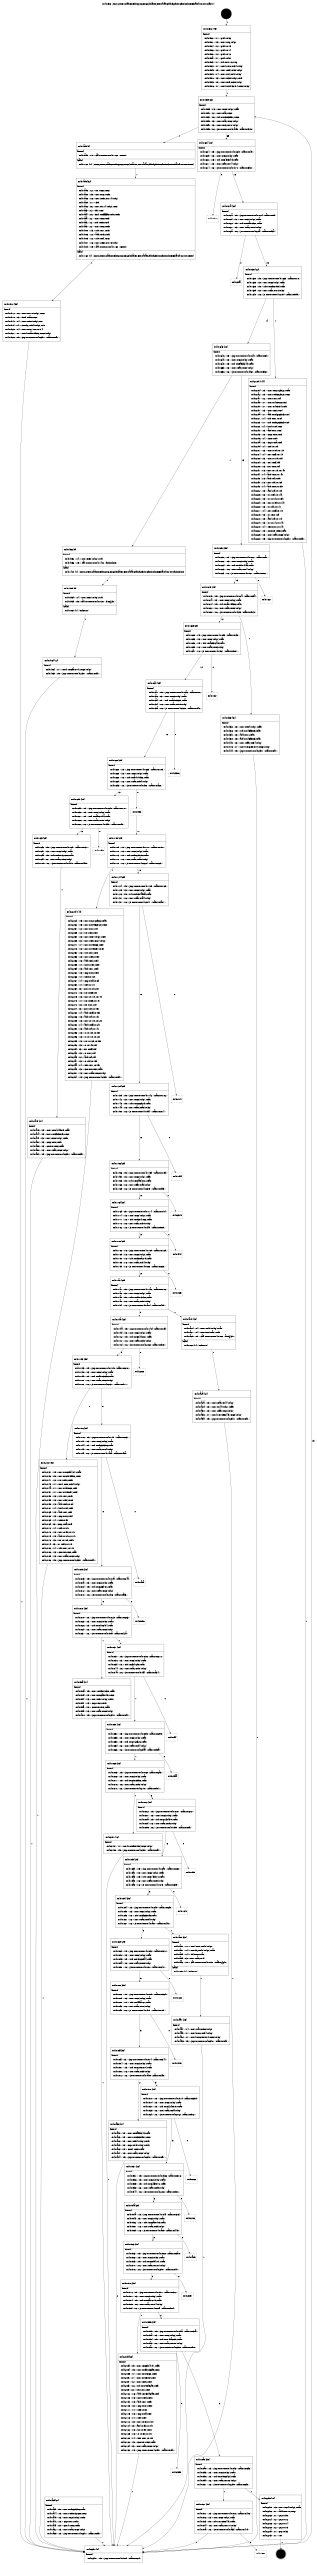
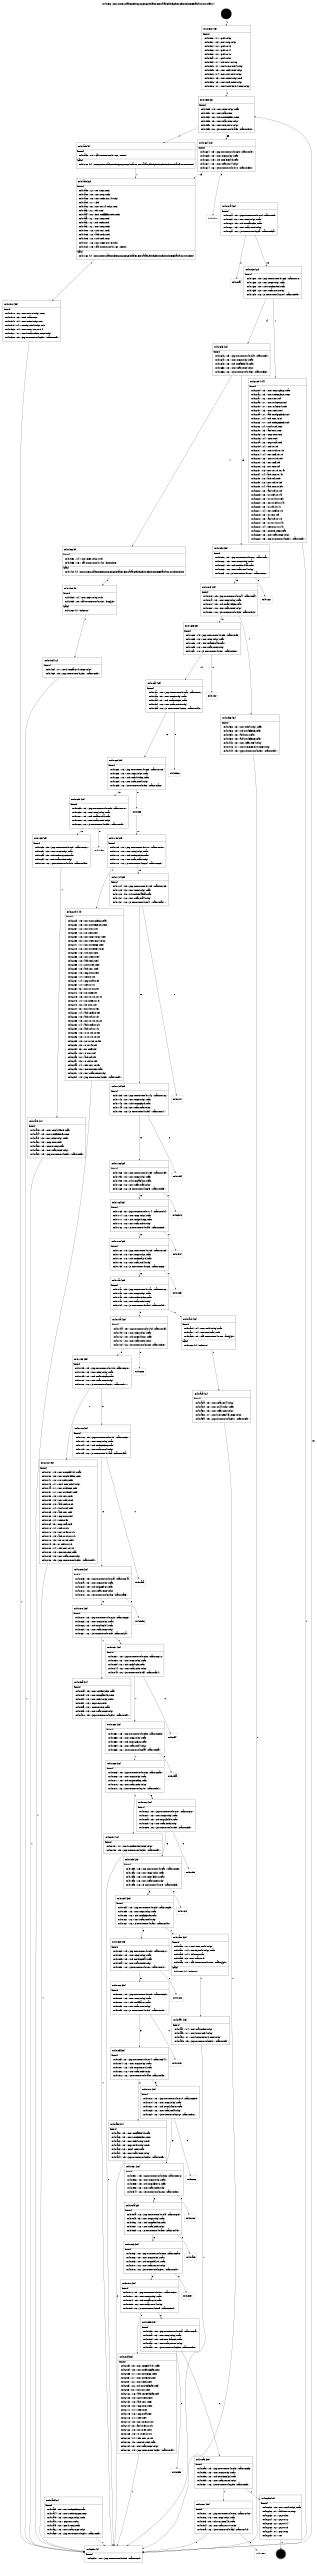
(237, 187) -> (199, 174)
